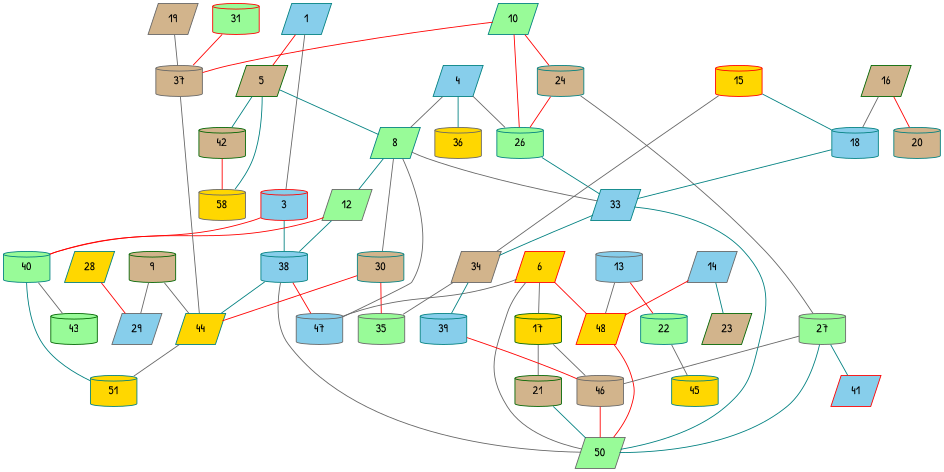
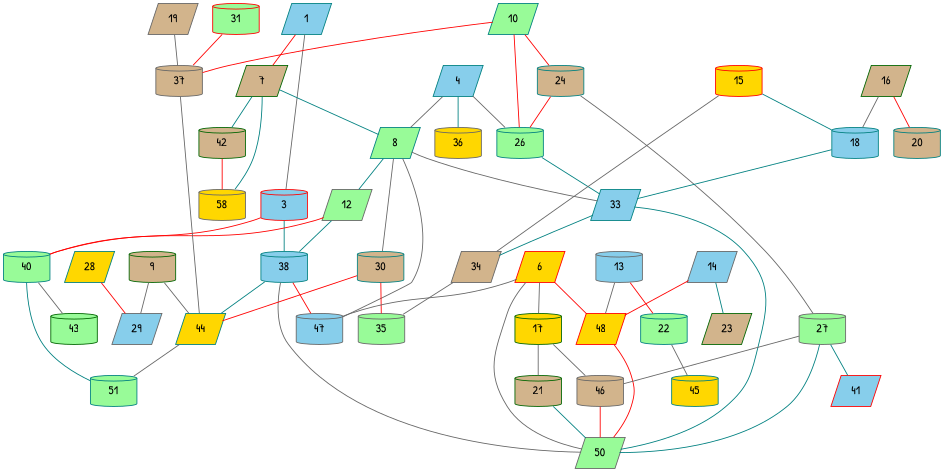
(262, 81) -> (262, 81)
(443, 329) -> none
(114, 391) -> (114, 391)
